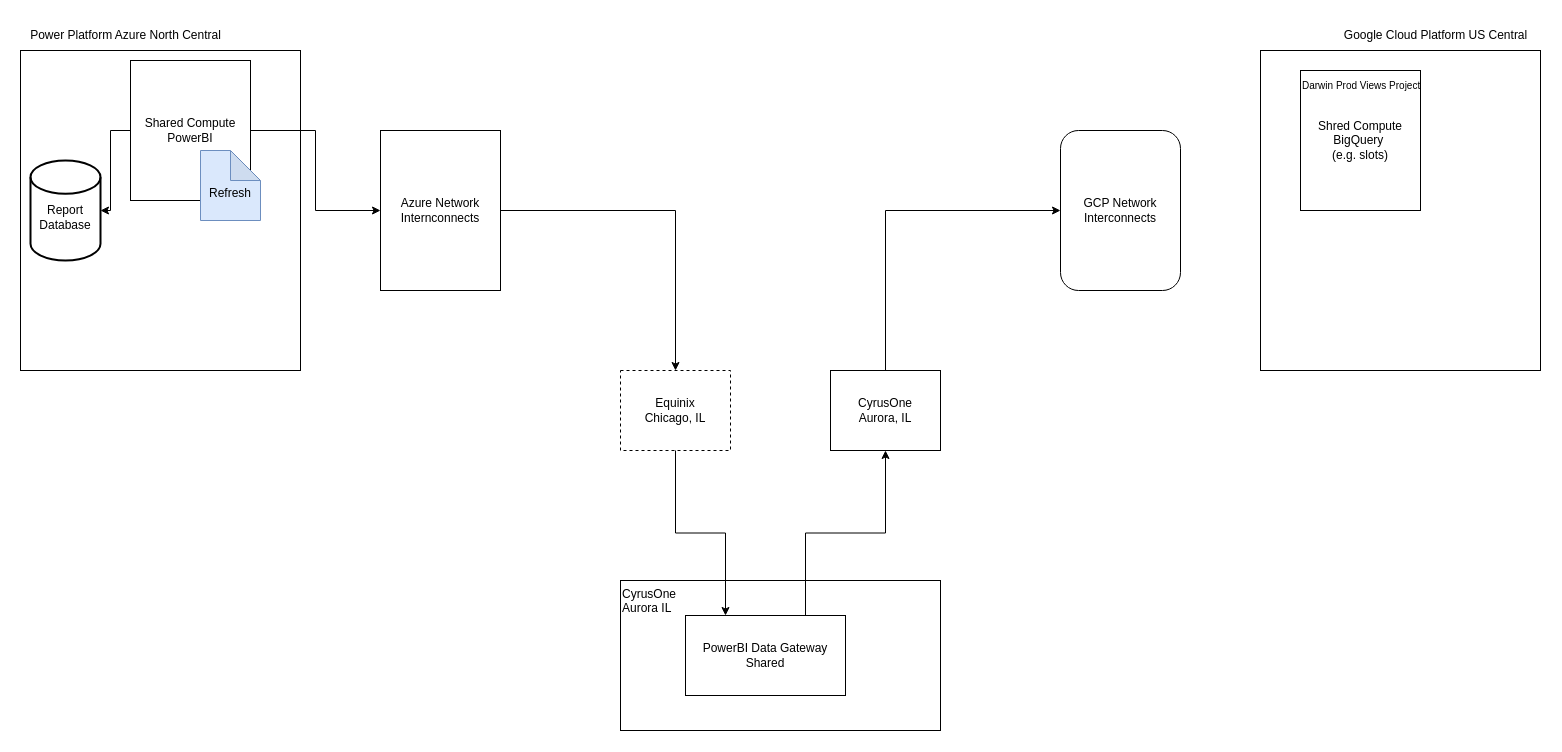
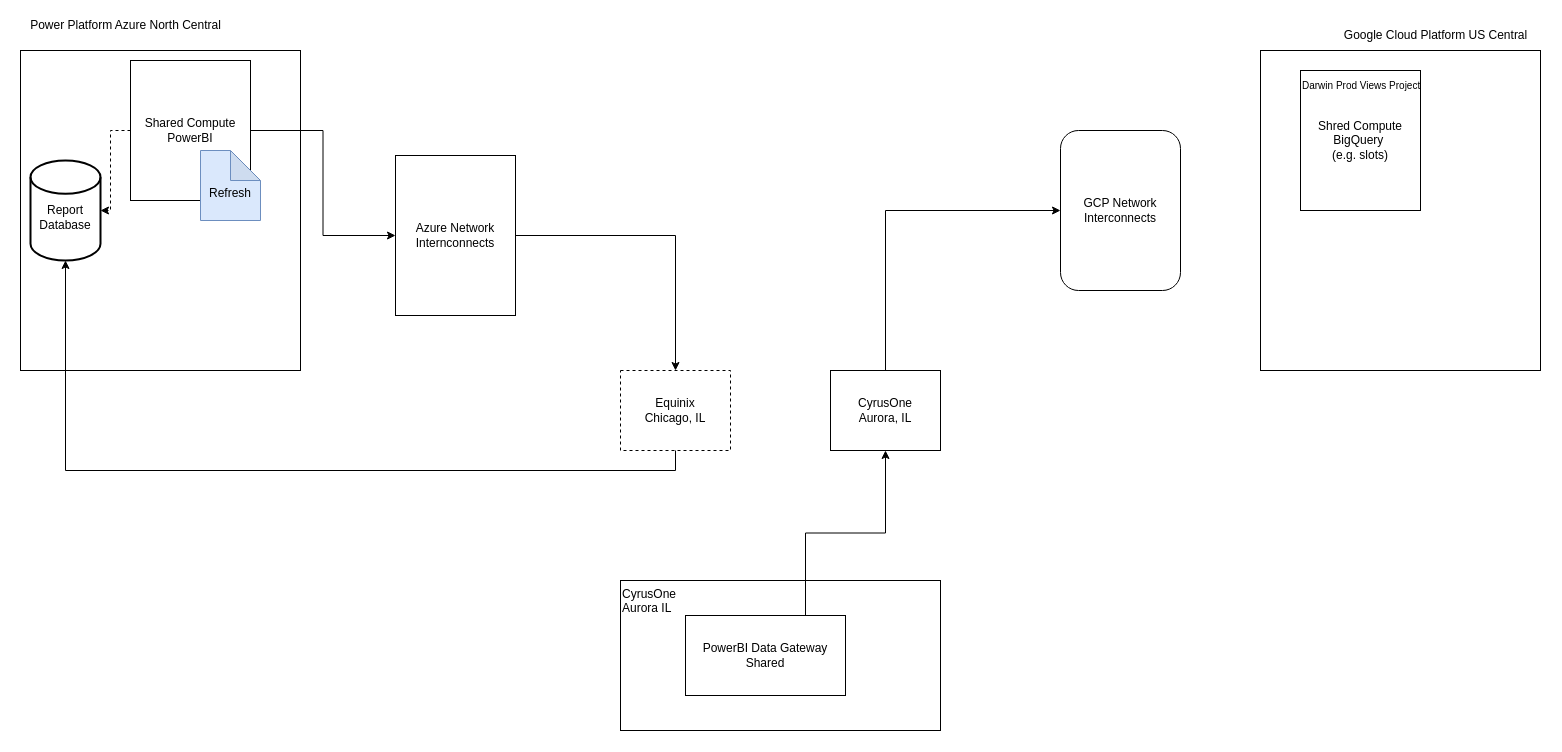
(126, 36) -> (126, 26)
(111, 163) -> (111, 163)
(441, 211) -> (456, 236)
(706, 533) -> (271, 471)
